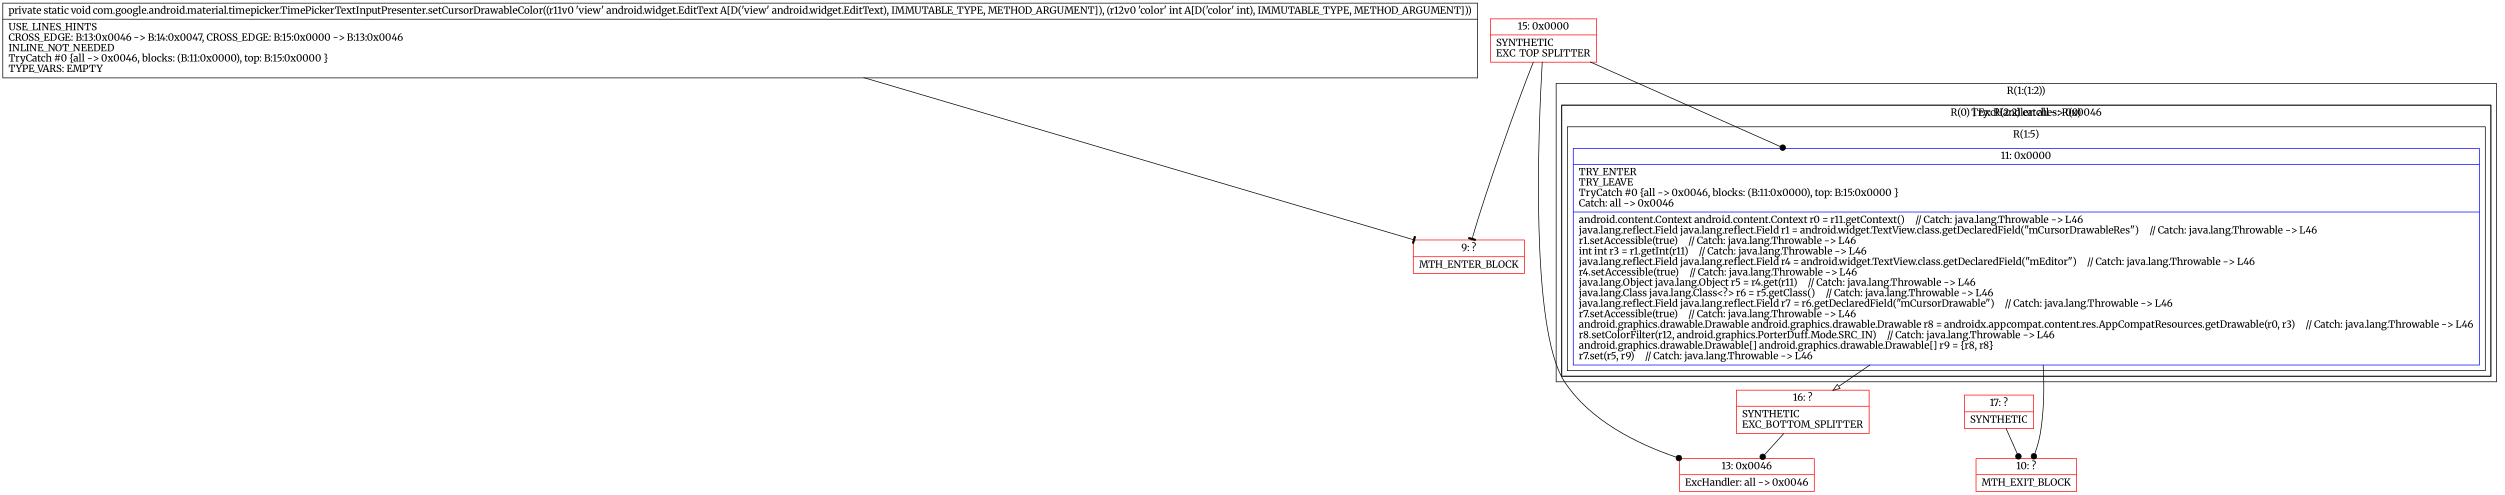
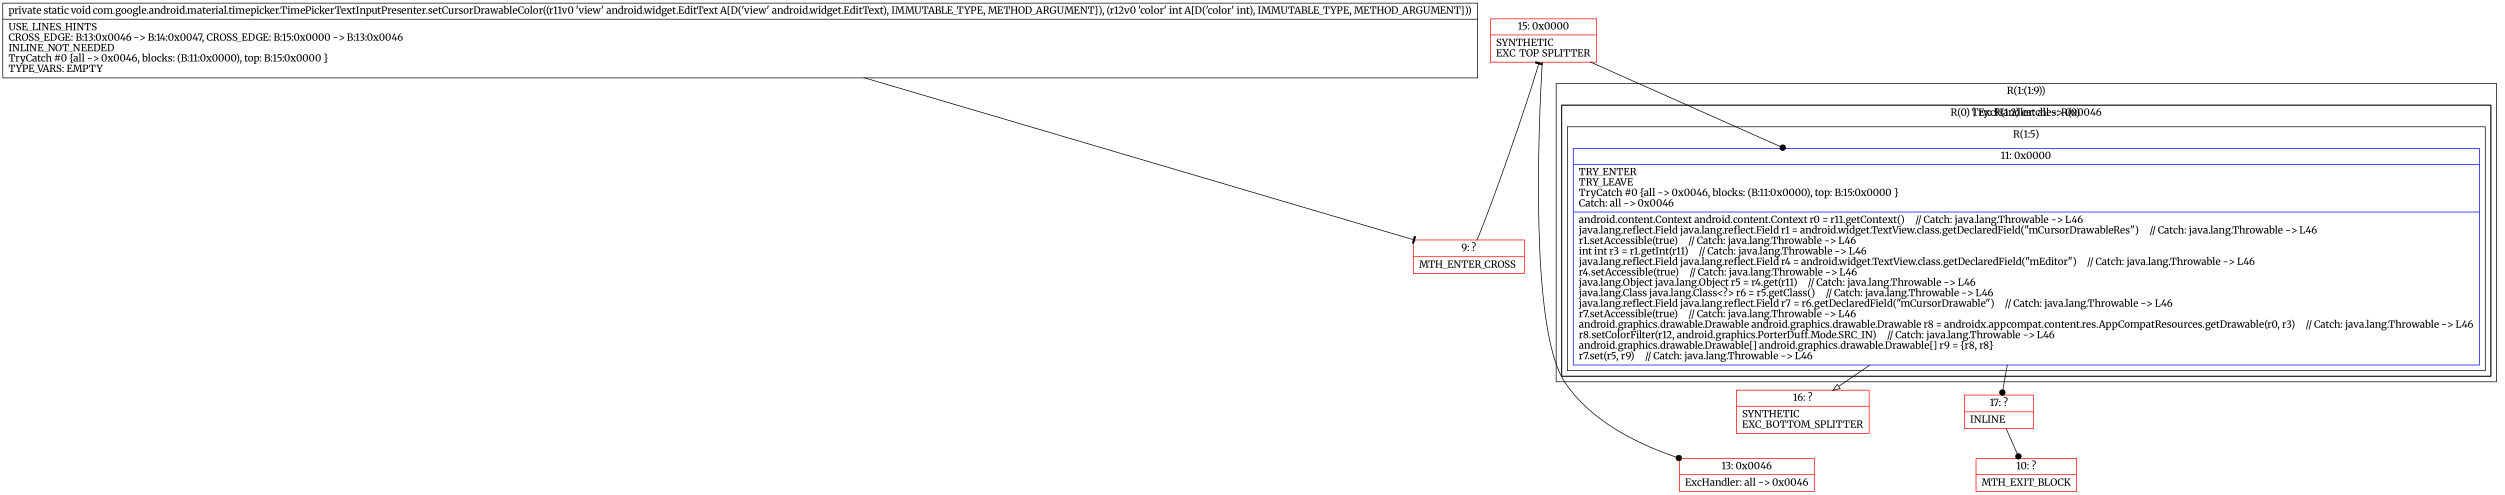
(2026, 92) -> (2026, 92)
(2026, 113) -> (2026, 113)
(1501, 149) -> (1509, 153)
(1469, 265) -> (1467, 265)
(2043, 410) -> (2005, 377)
(1999, 420) -> (1988, 420)
(1774, 444) -> none
